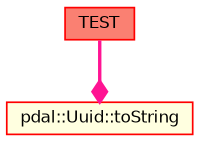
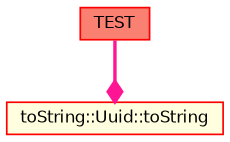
(100, 118) -> (115, 118)
